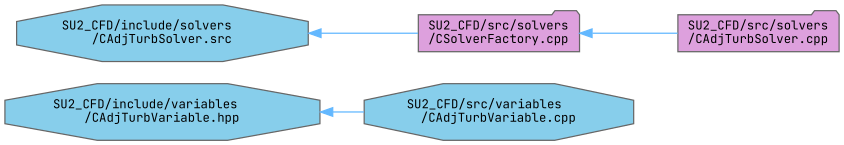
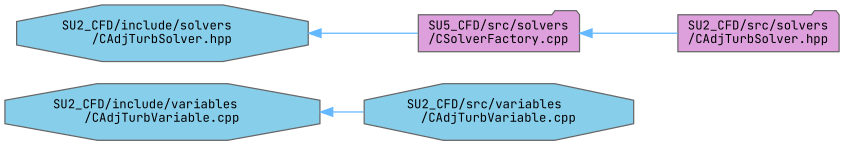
(162, 33) -> (162, 33)
(499, 33) -> (499, 33)
(759, 33) -> (759, 33)
(162, 112) -> (162, 112)
